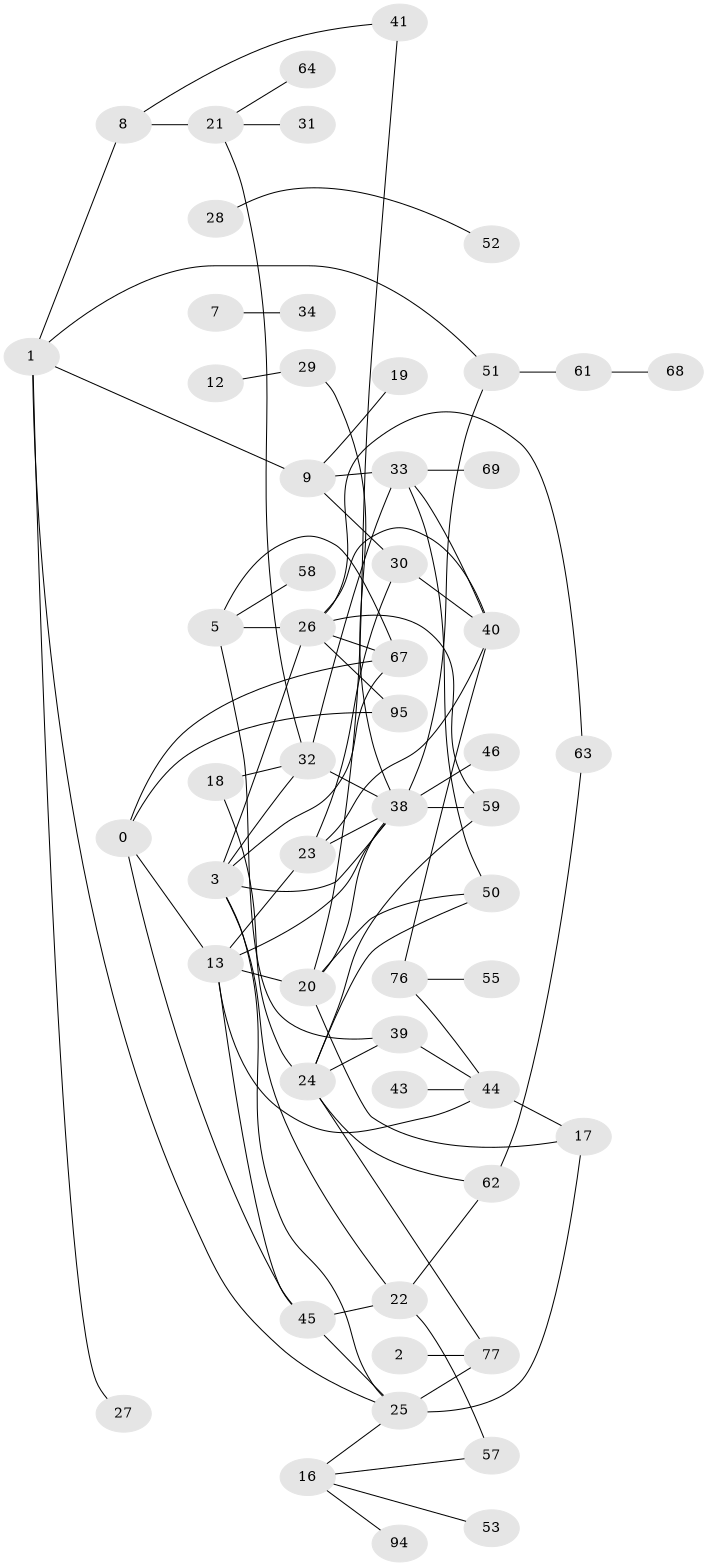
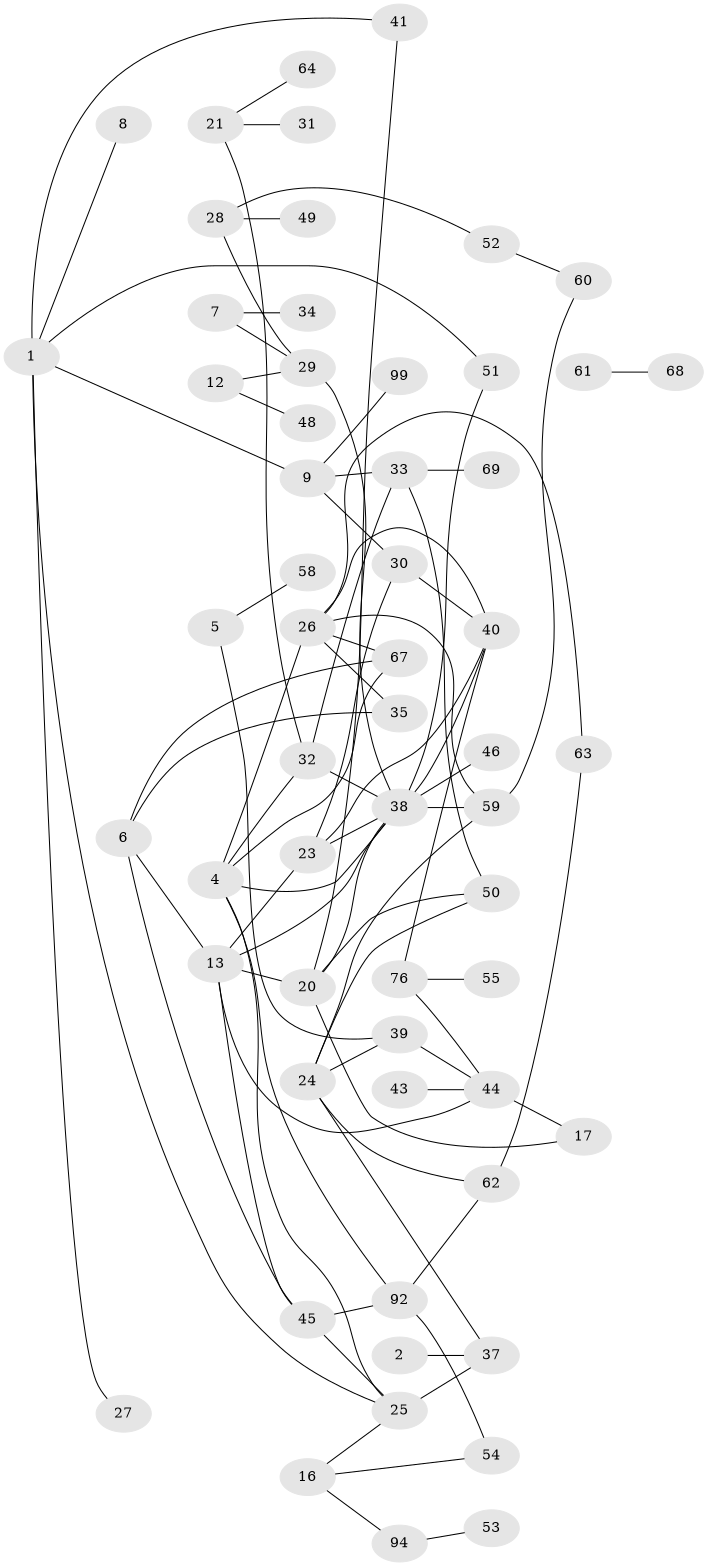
(252, 53) -> (112, 83)
(170, 125) -> none
none -> (308, 219)
none -> (584, 281)
none -> (253, 297)
none -> (258, 338)
(538, 372) -> none
(400, 376) -> (400, 376)
none -> (308, 423)
(442, 528) -> (459, 712)
(320, 538) -> none
(262, 628) -> none
(400, 714) -> (400, 714)
(216, 782) -> none
(124, 838) -> (124, 838)
(216, 880) -> (216, 880)
(400, 1300) -> (400, 1300)
(548, 1320) -> none
(492, 1355) -> (492, 1355)
(492, 1456) -> (492, 1456)
(400, 1503) -> (446, 1536)
